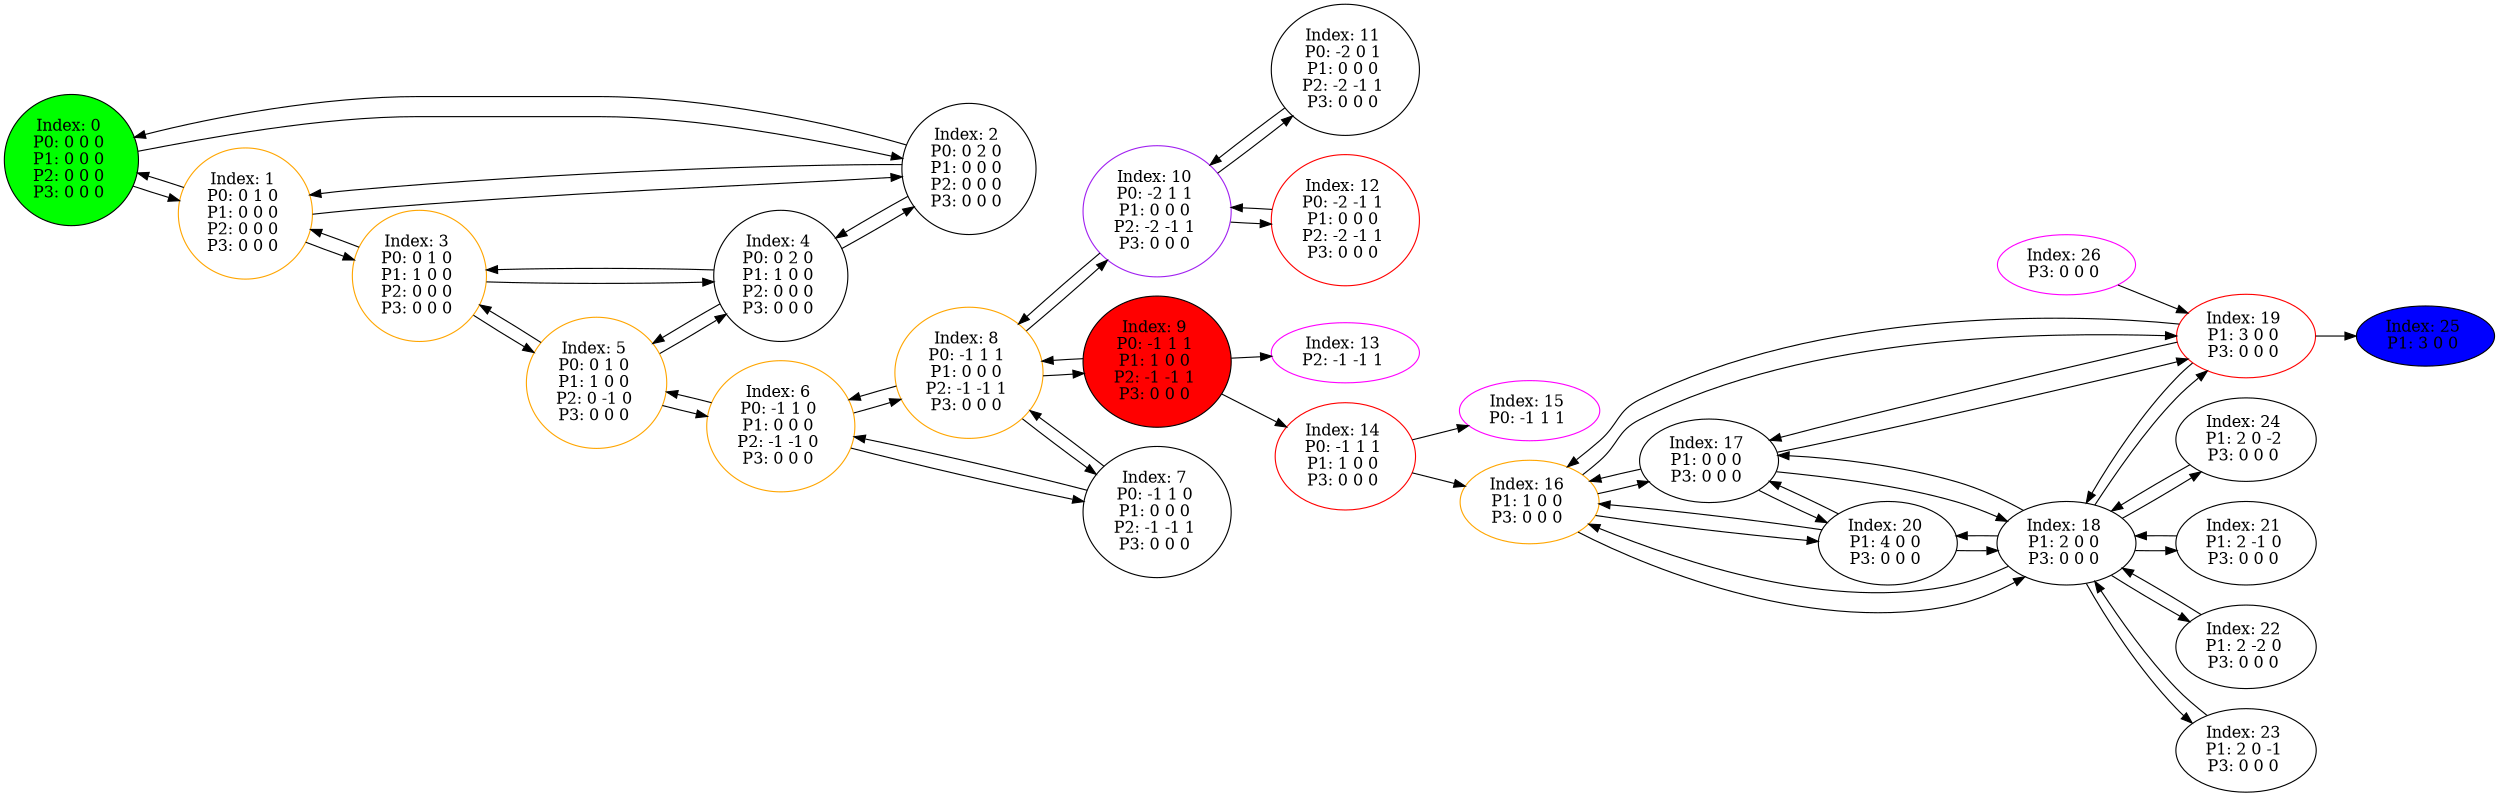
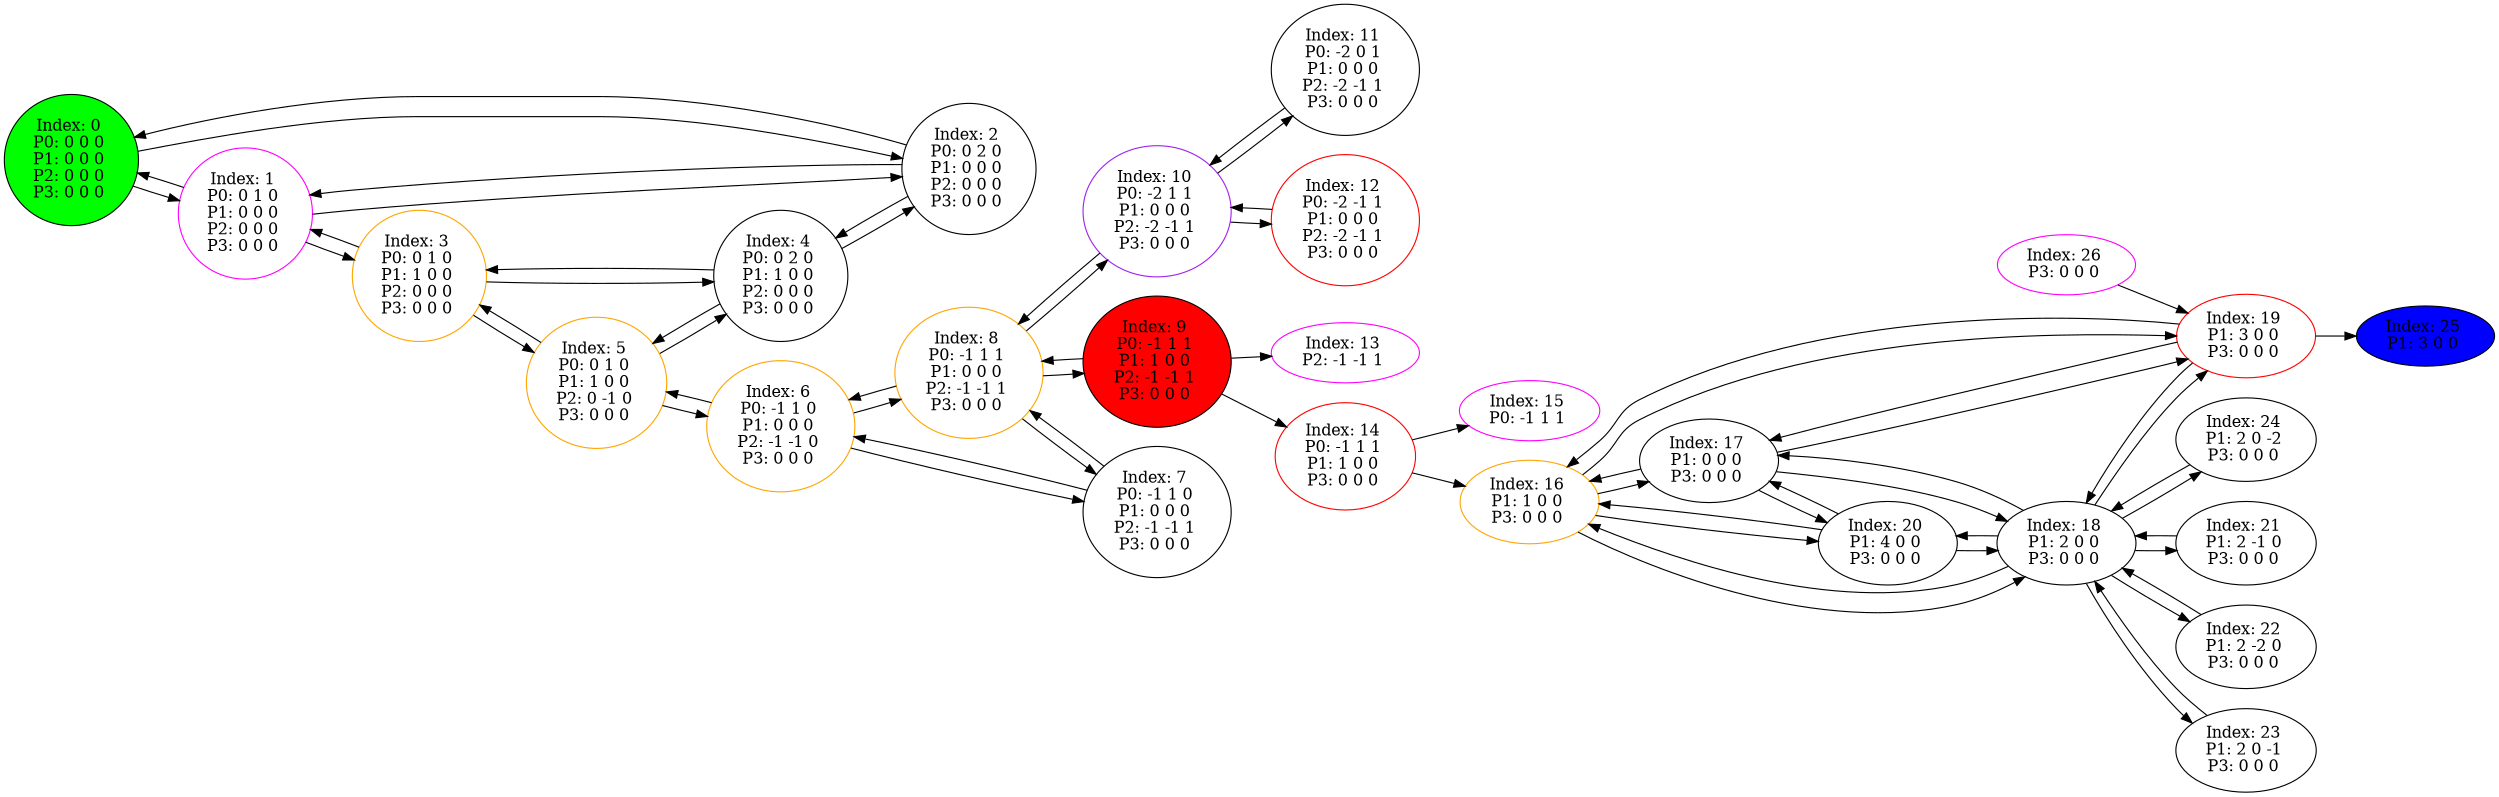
(245, 214) -> (245, 214)
